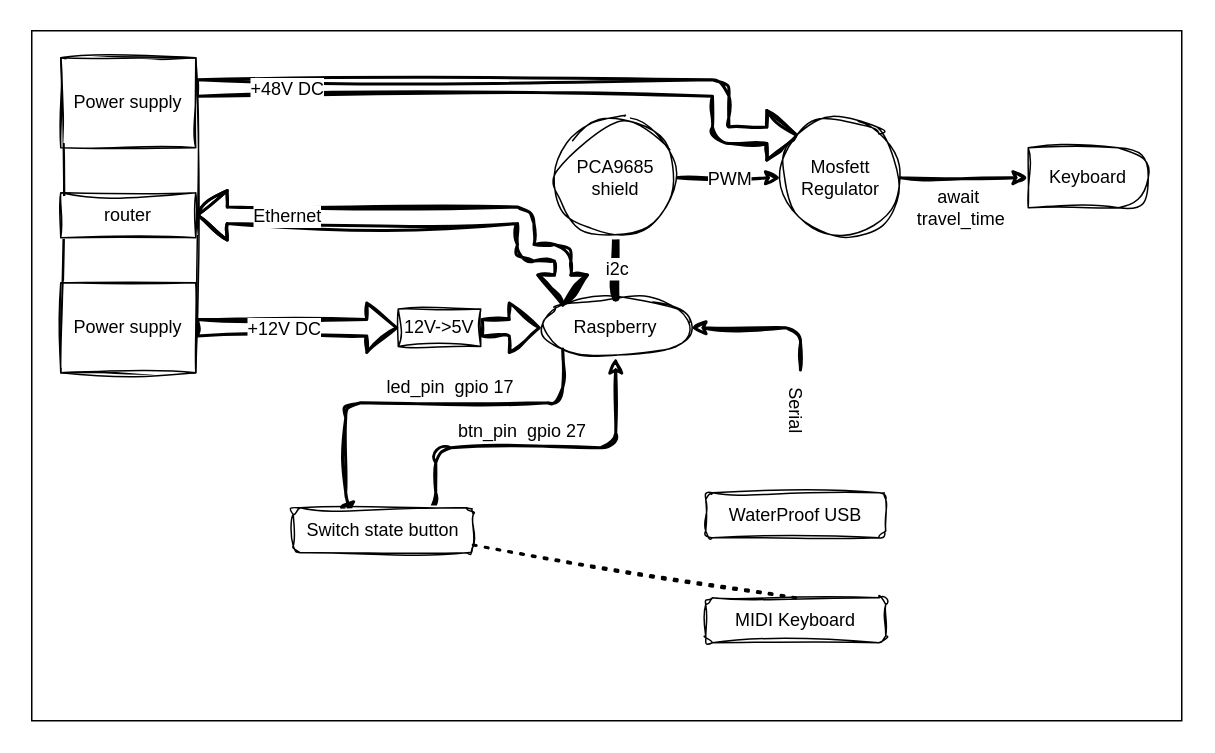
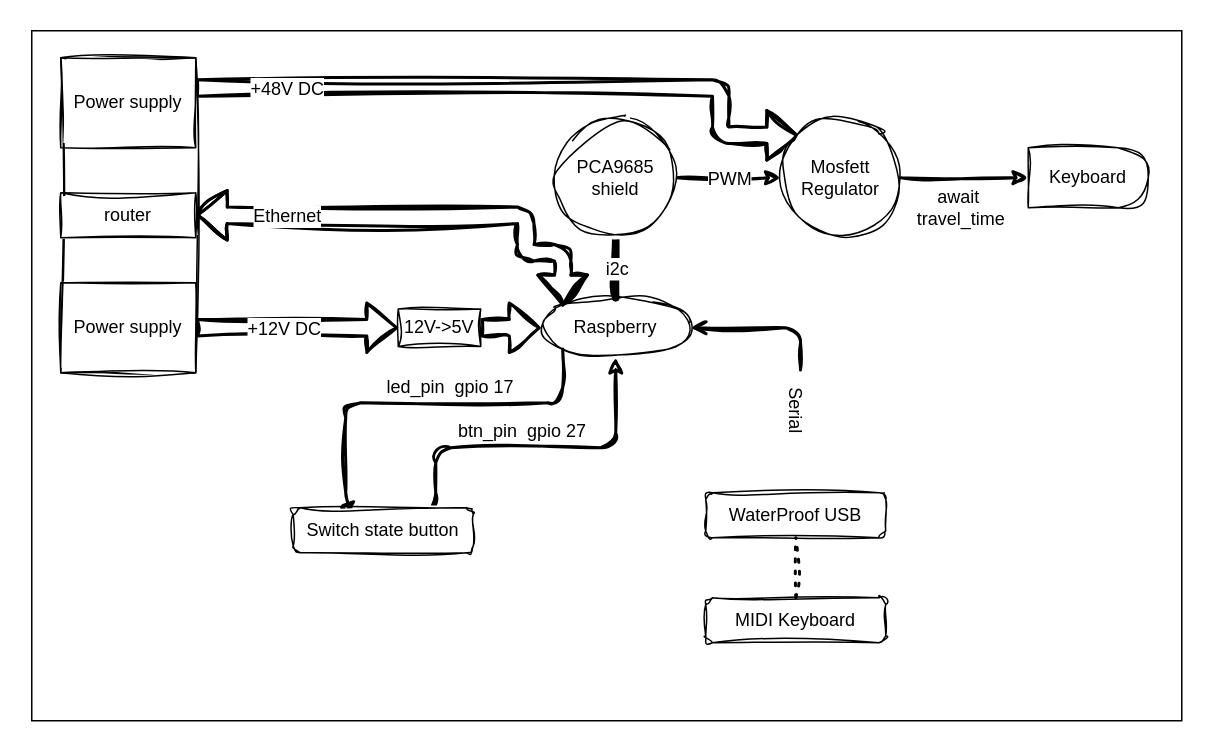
(707, 328) -> (704, 328)
(626, 570) -> (796, 568)
